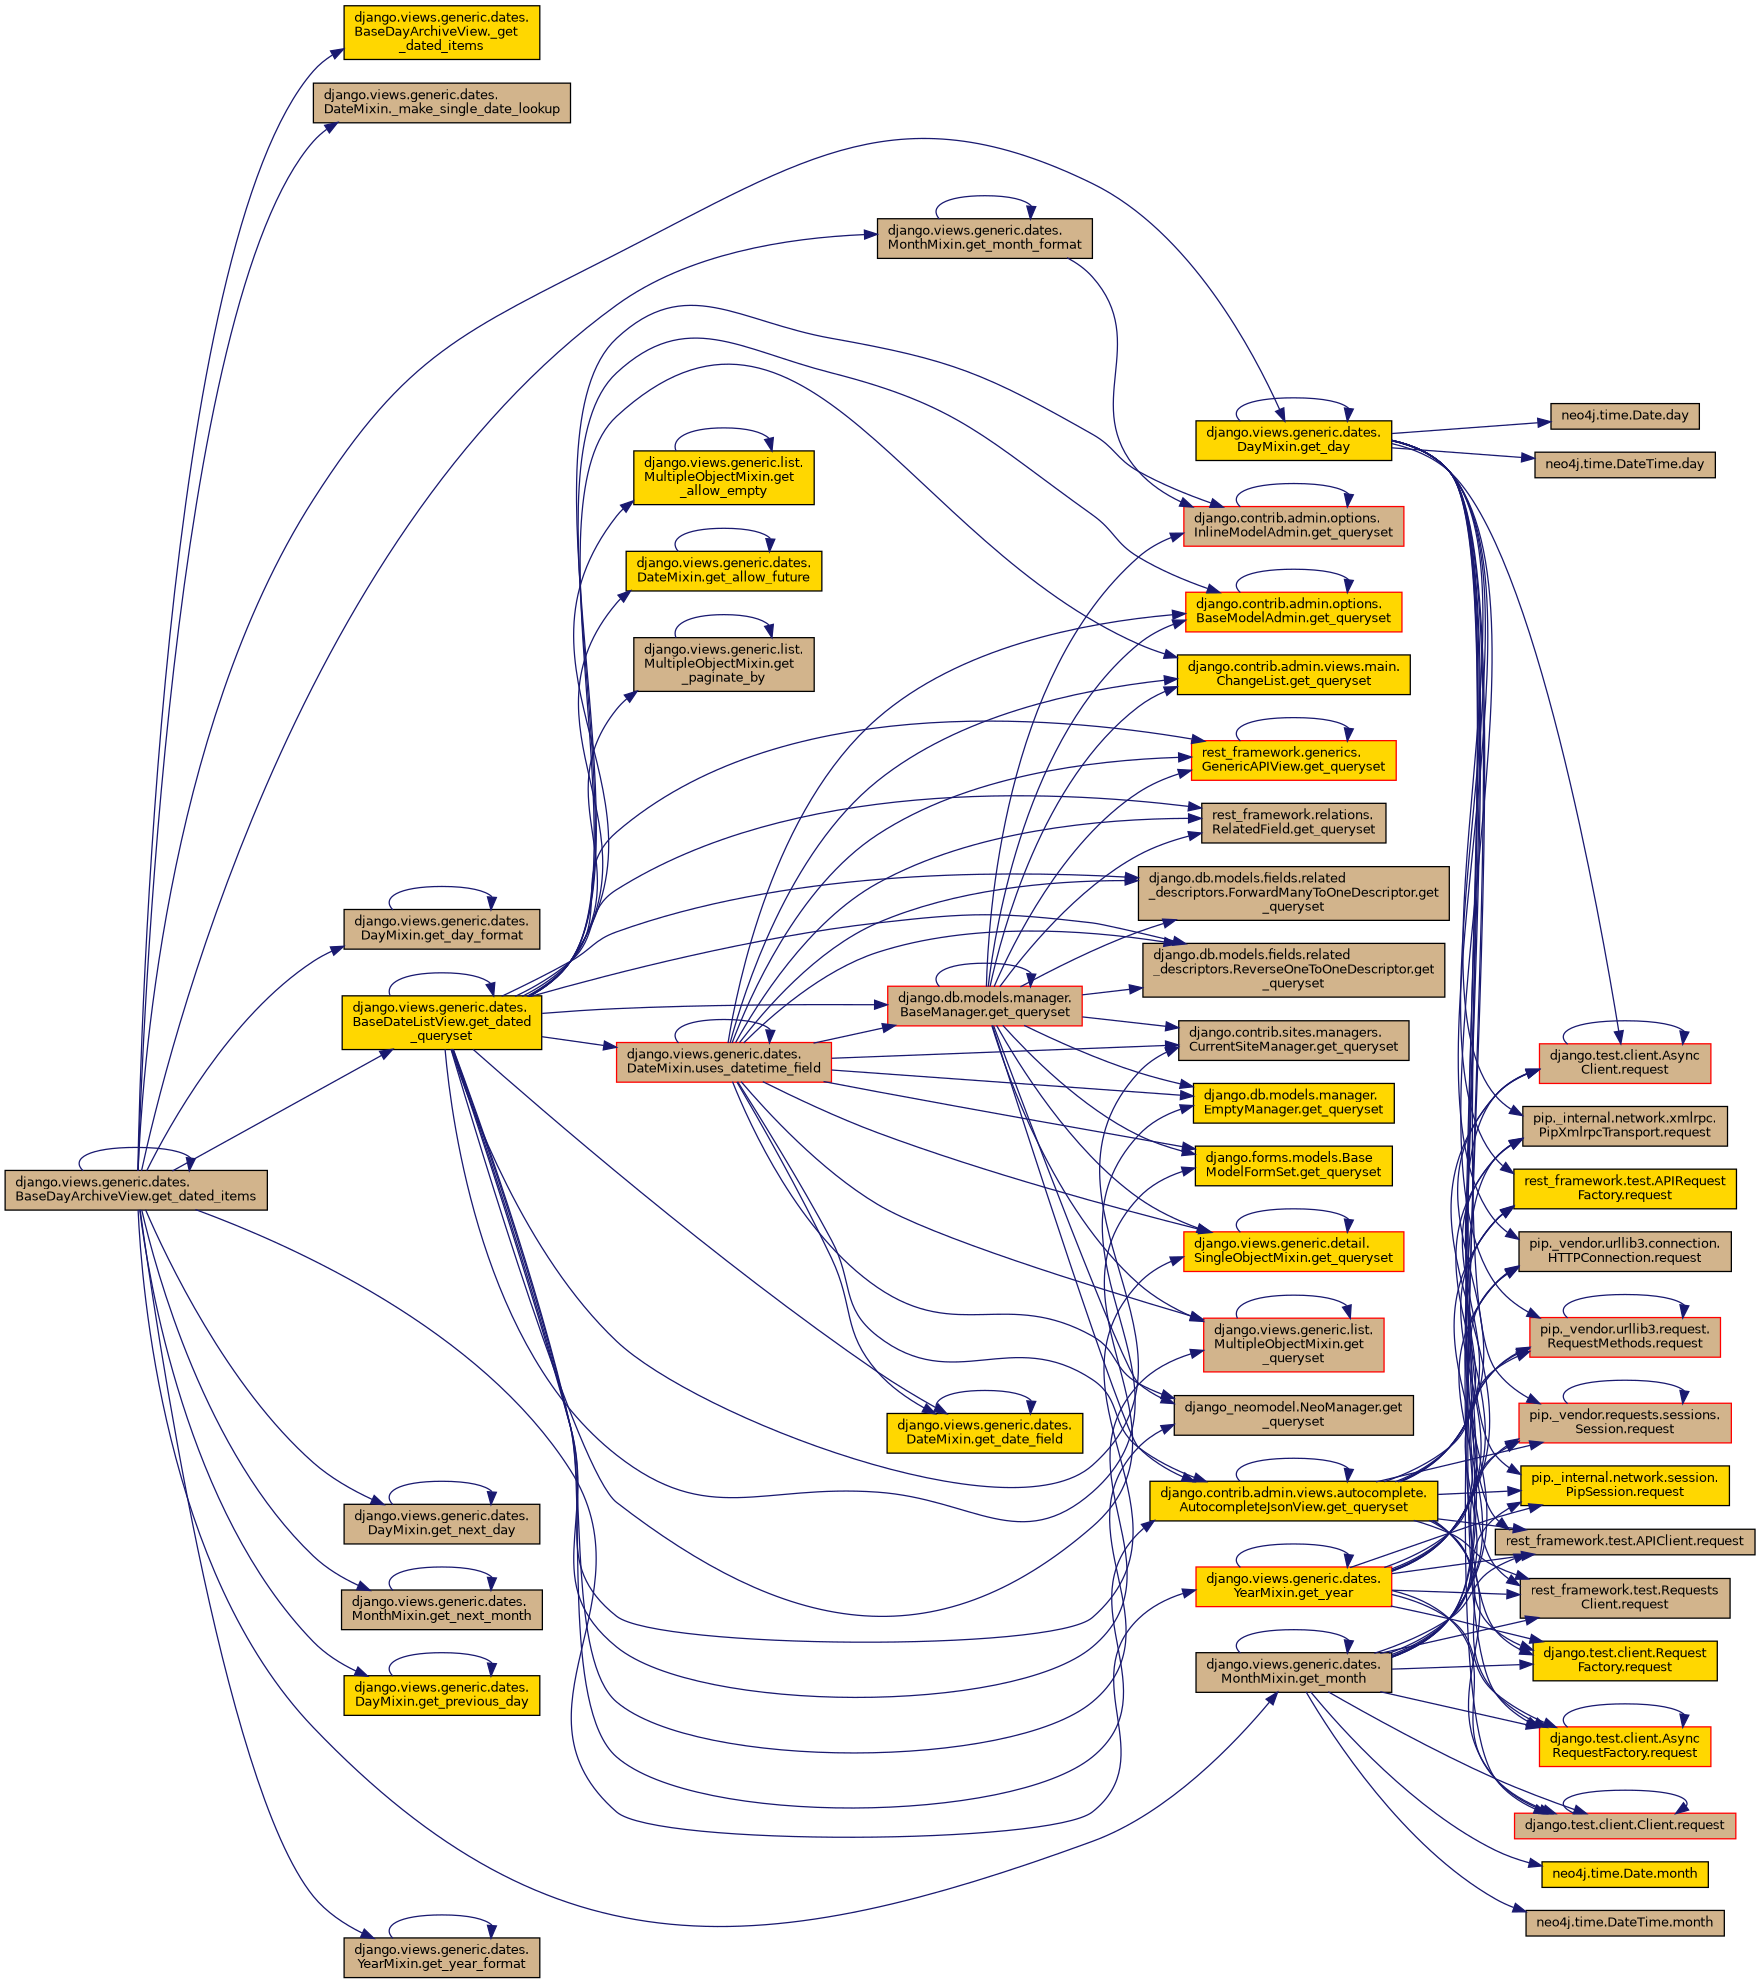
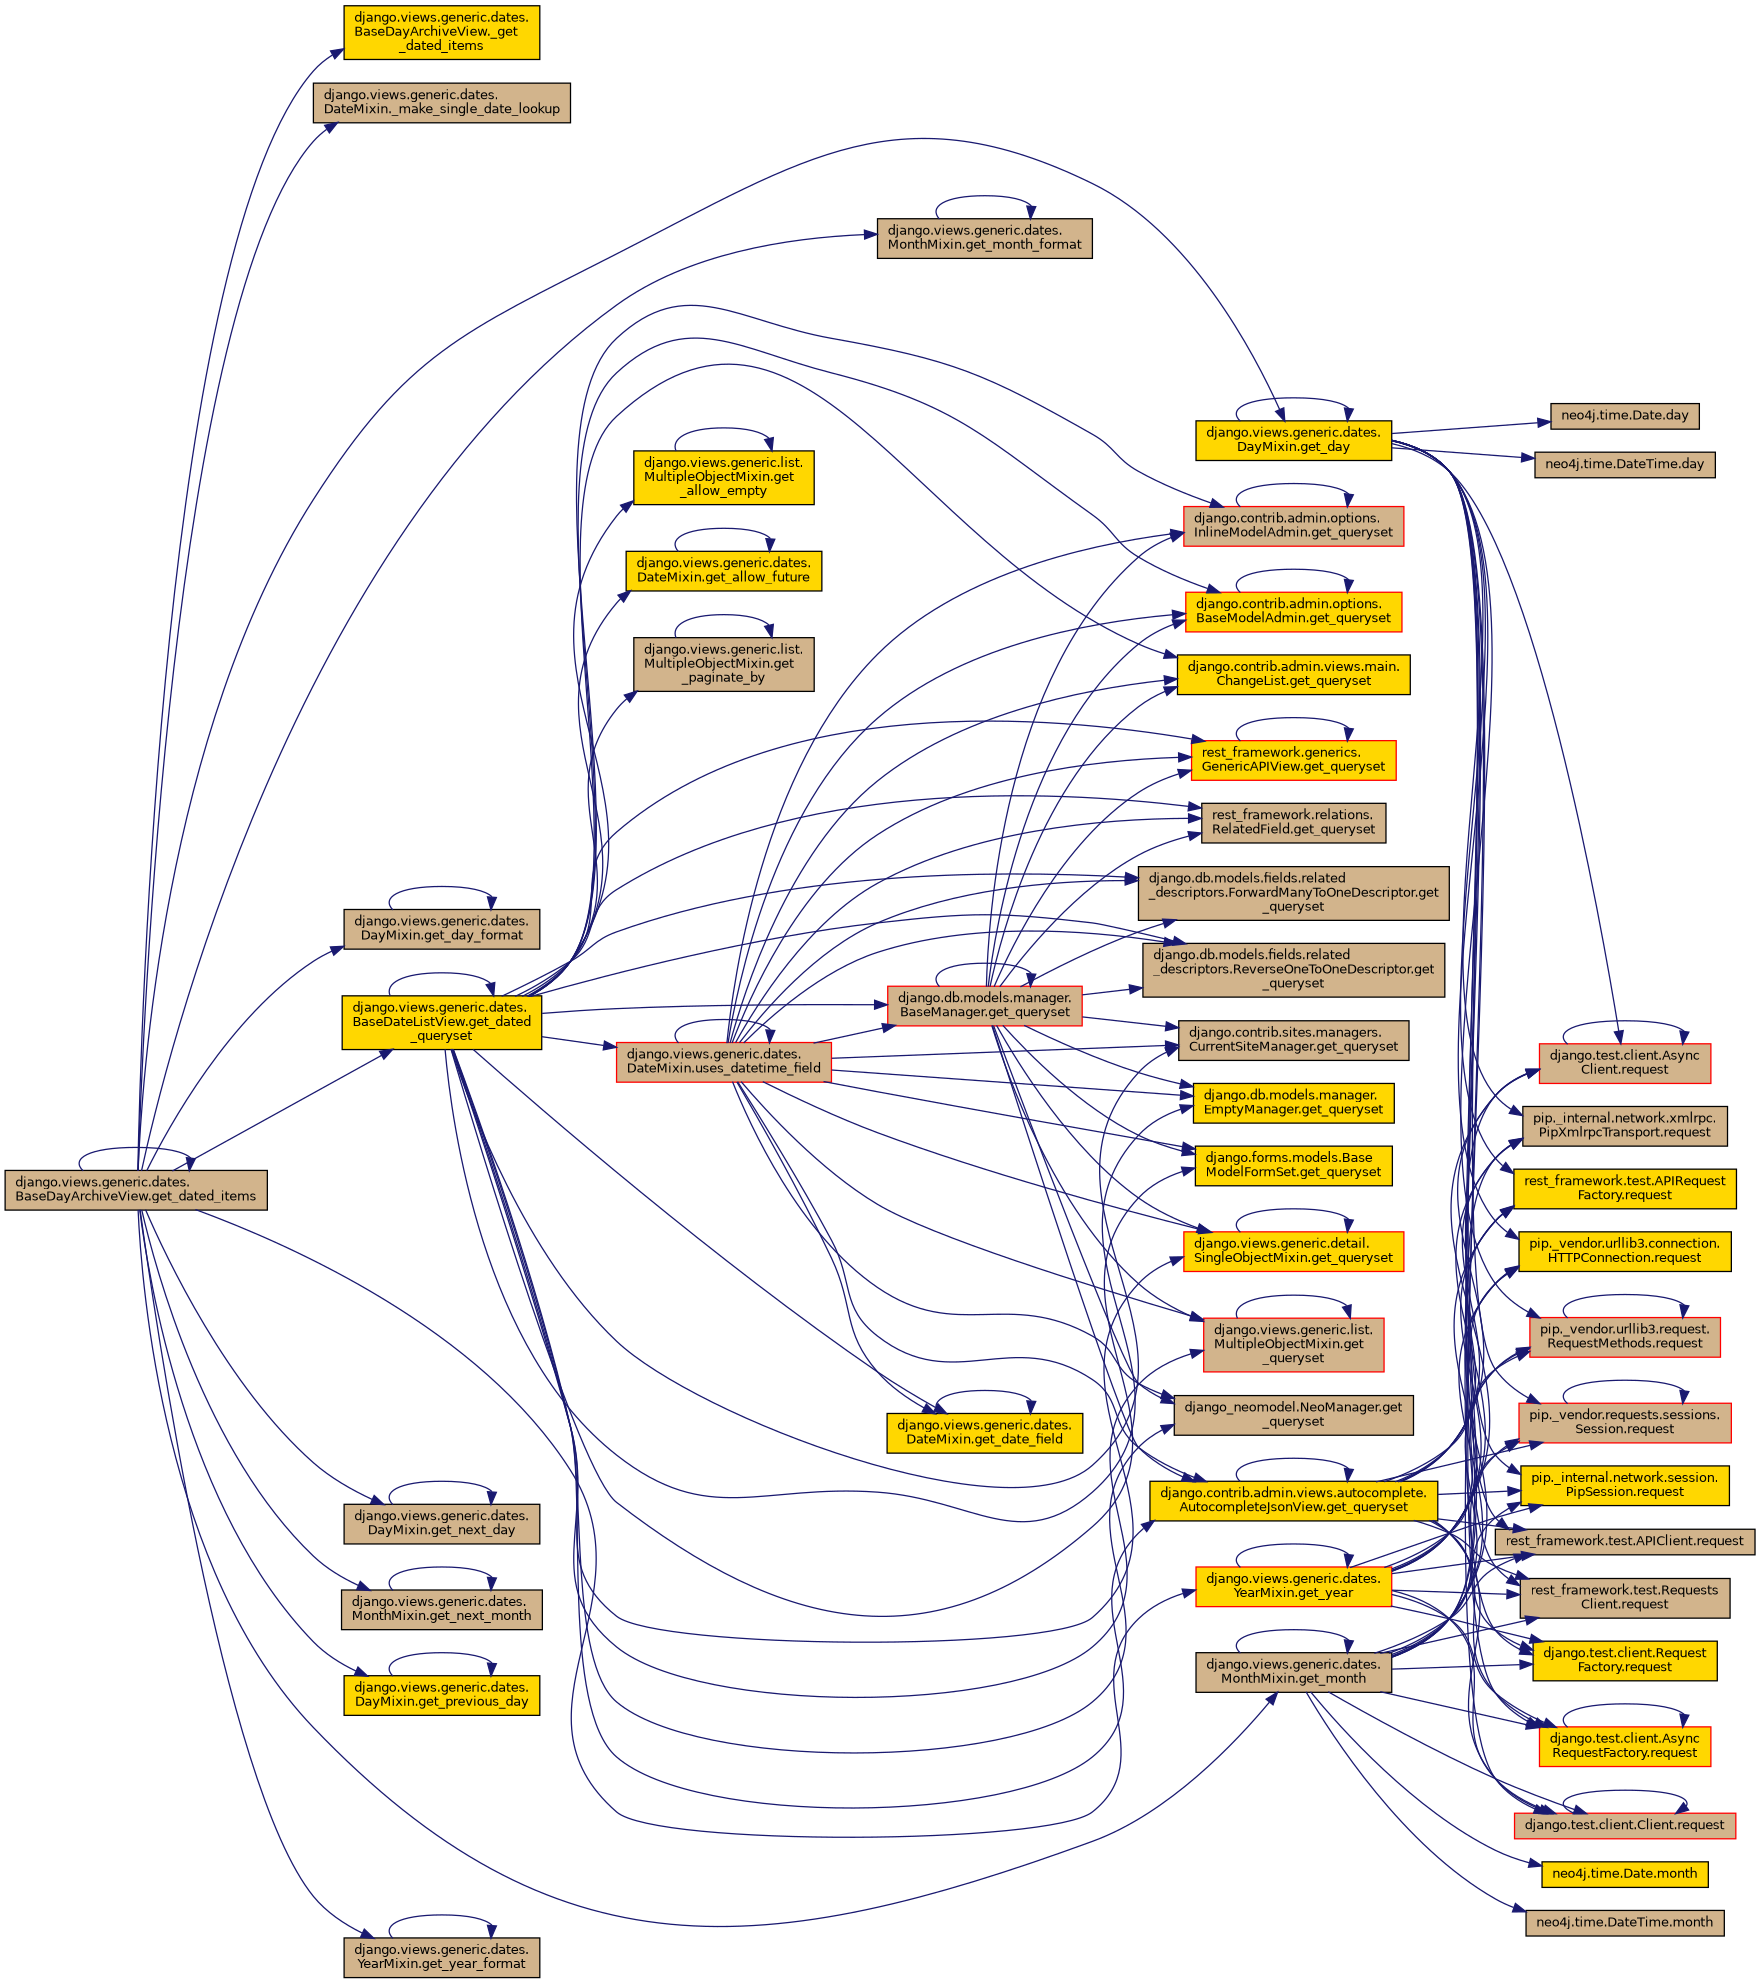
(1115, 385) -> (845, 693)
(1625, 1252) -> (1625, 1252)
